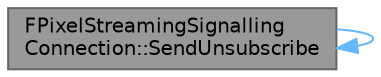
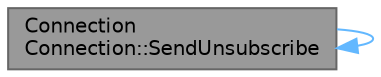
(172, 39) -> (172, 39)
